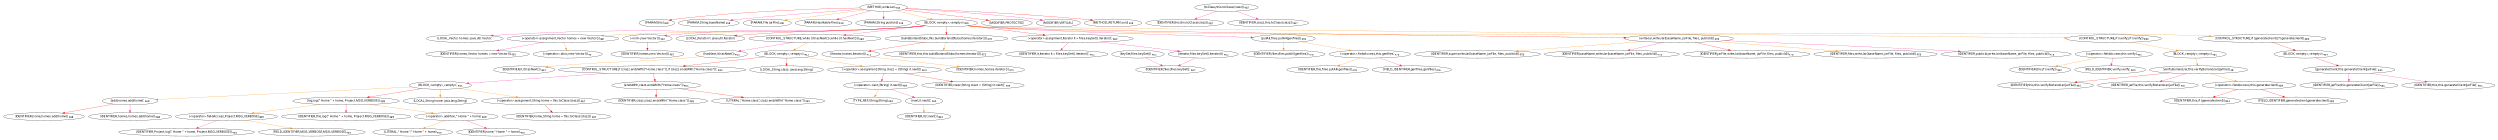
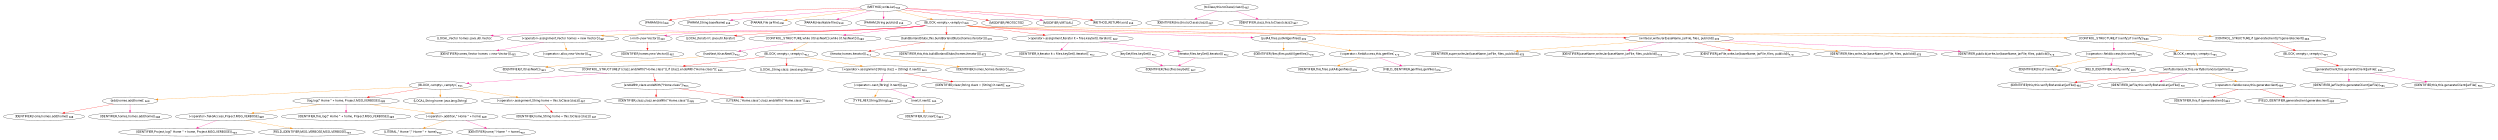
none -> (2114, 45)
